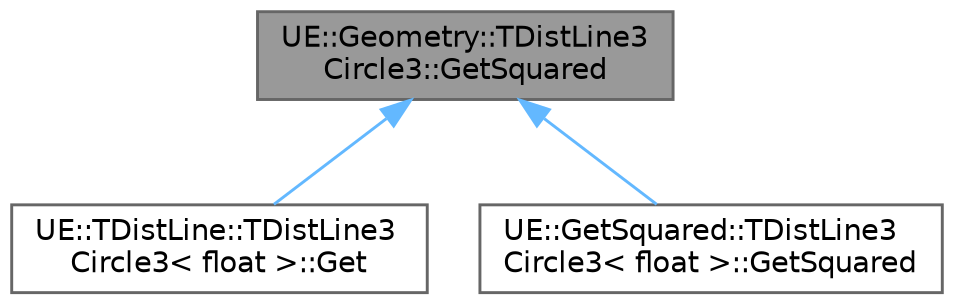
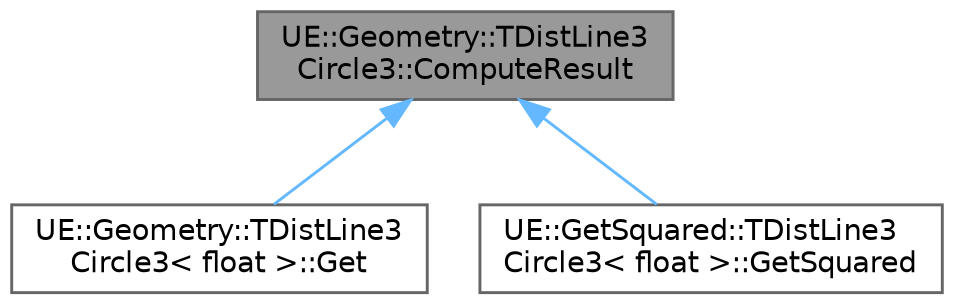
(465, 56) -> (465, 56)
(219, 249) -> (219, 249)
